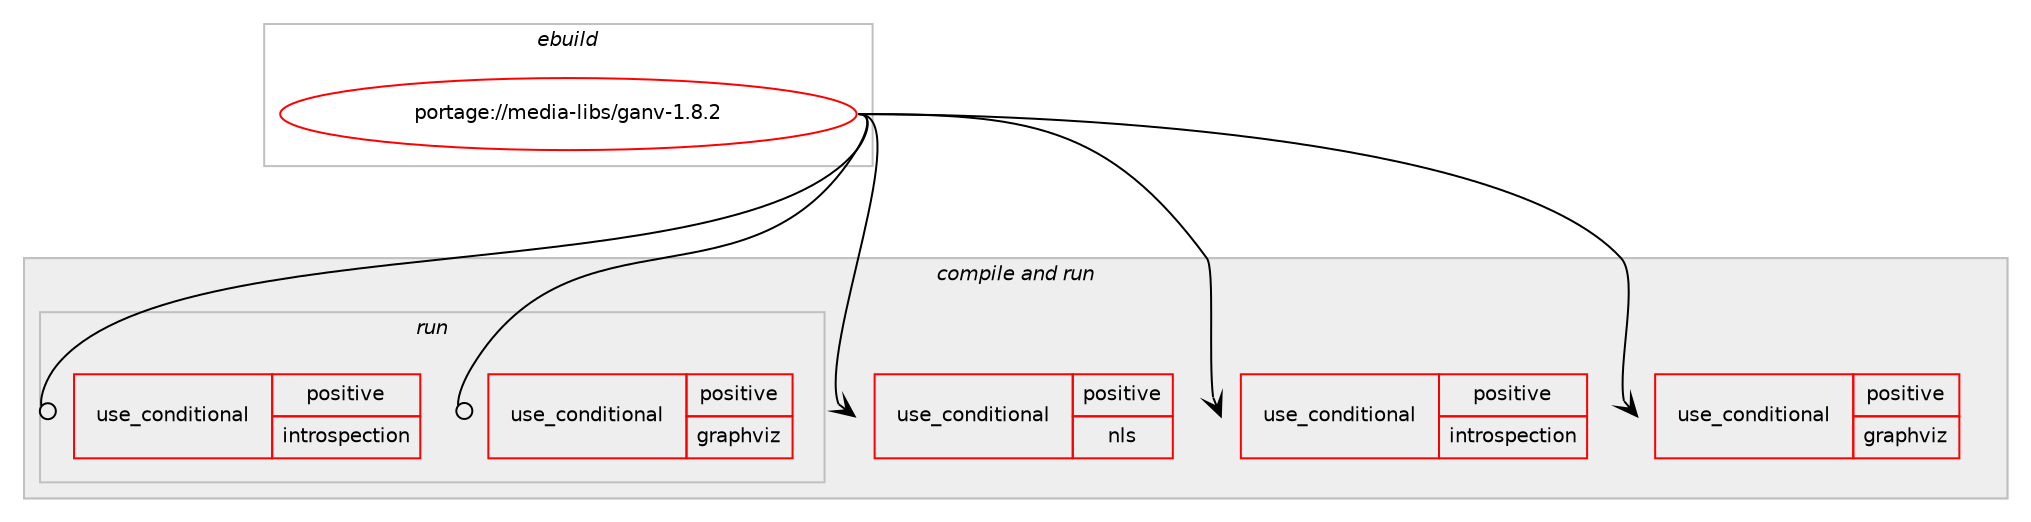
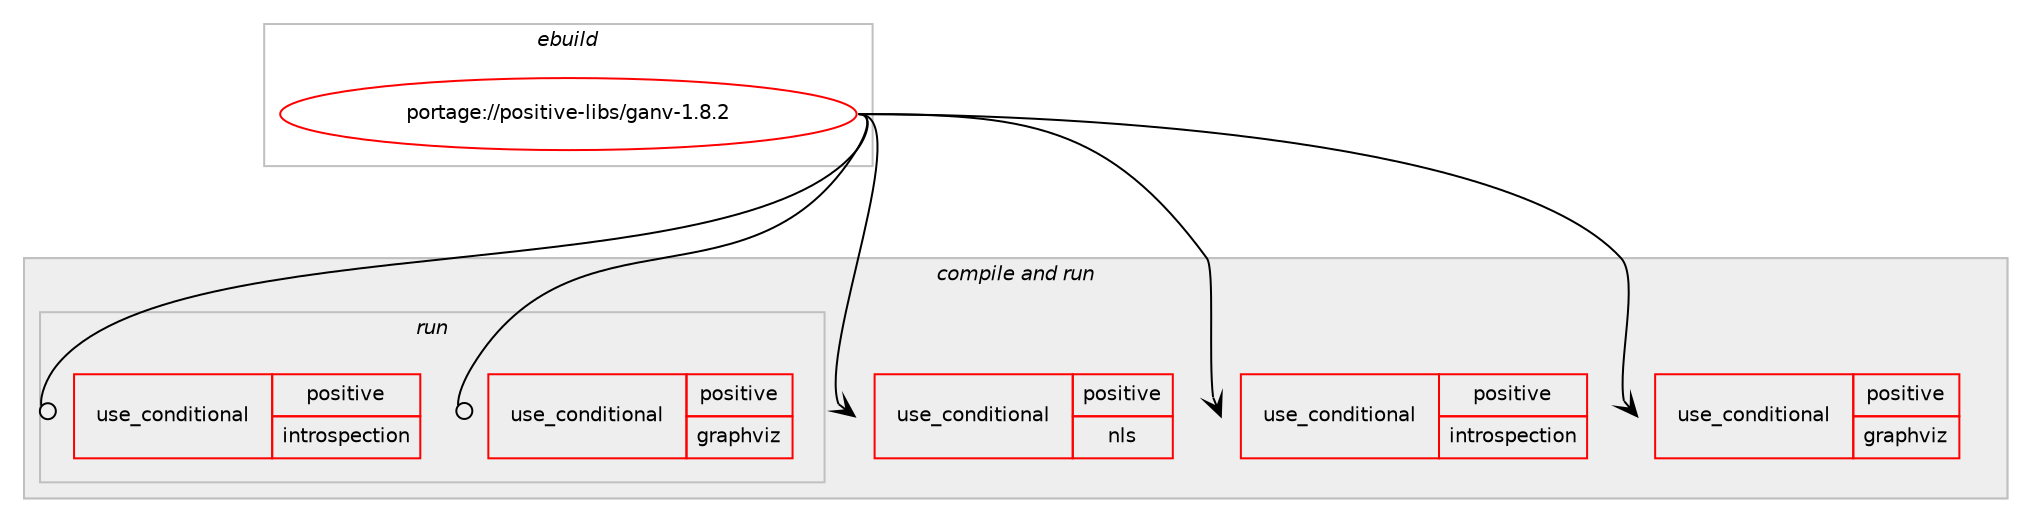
(568, 114) -> (568, 114)
